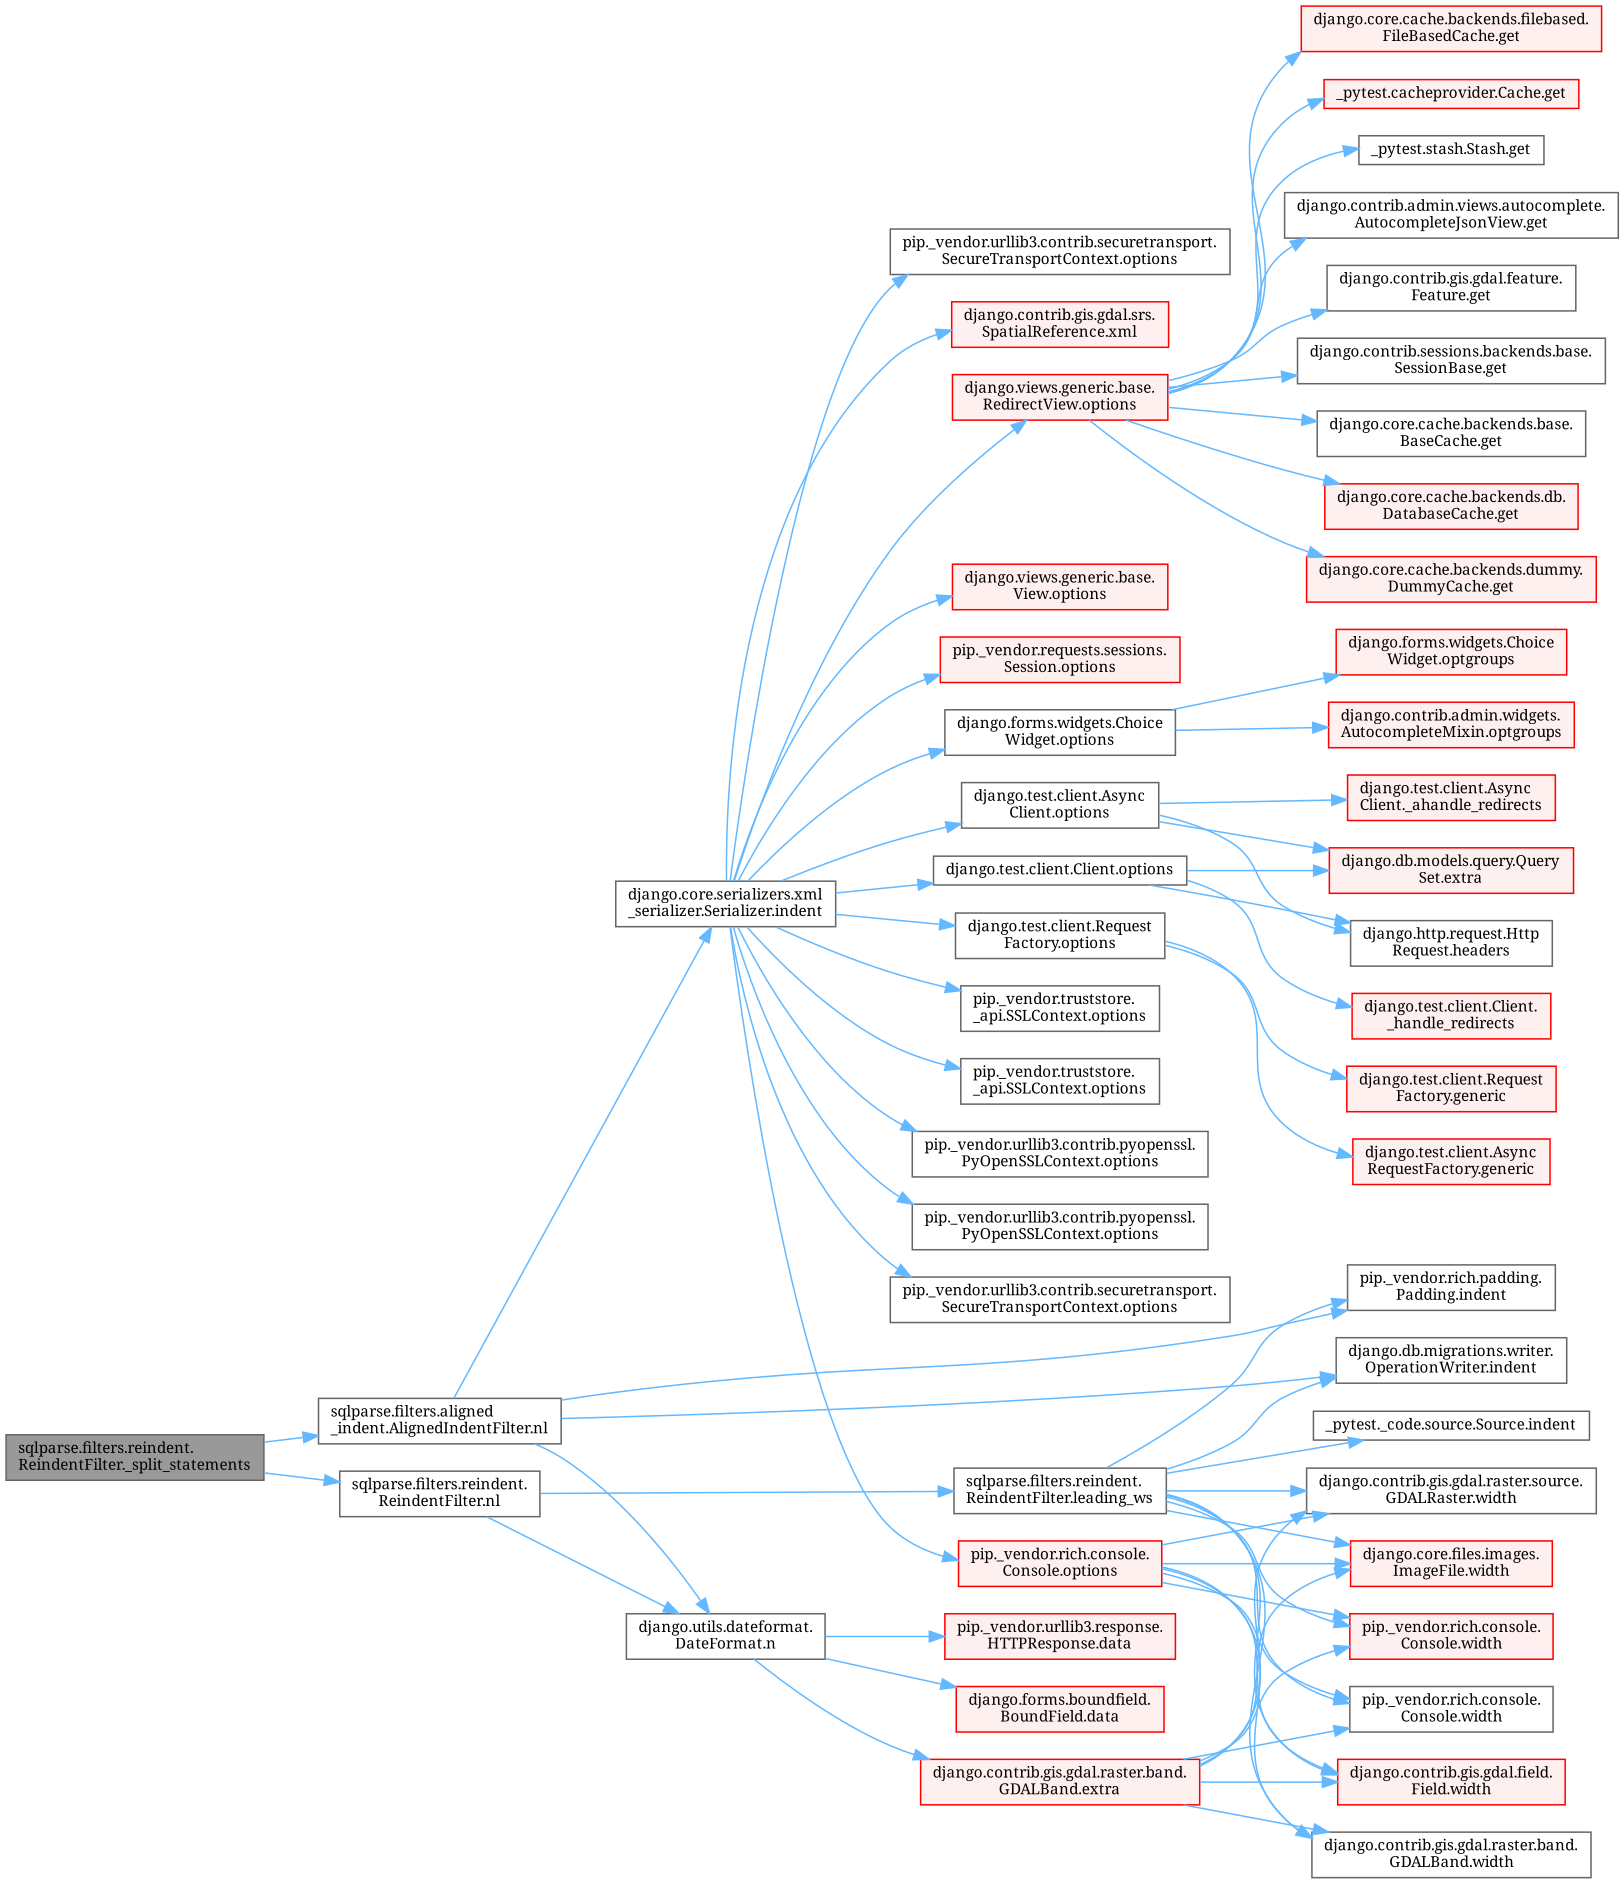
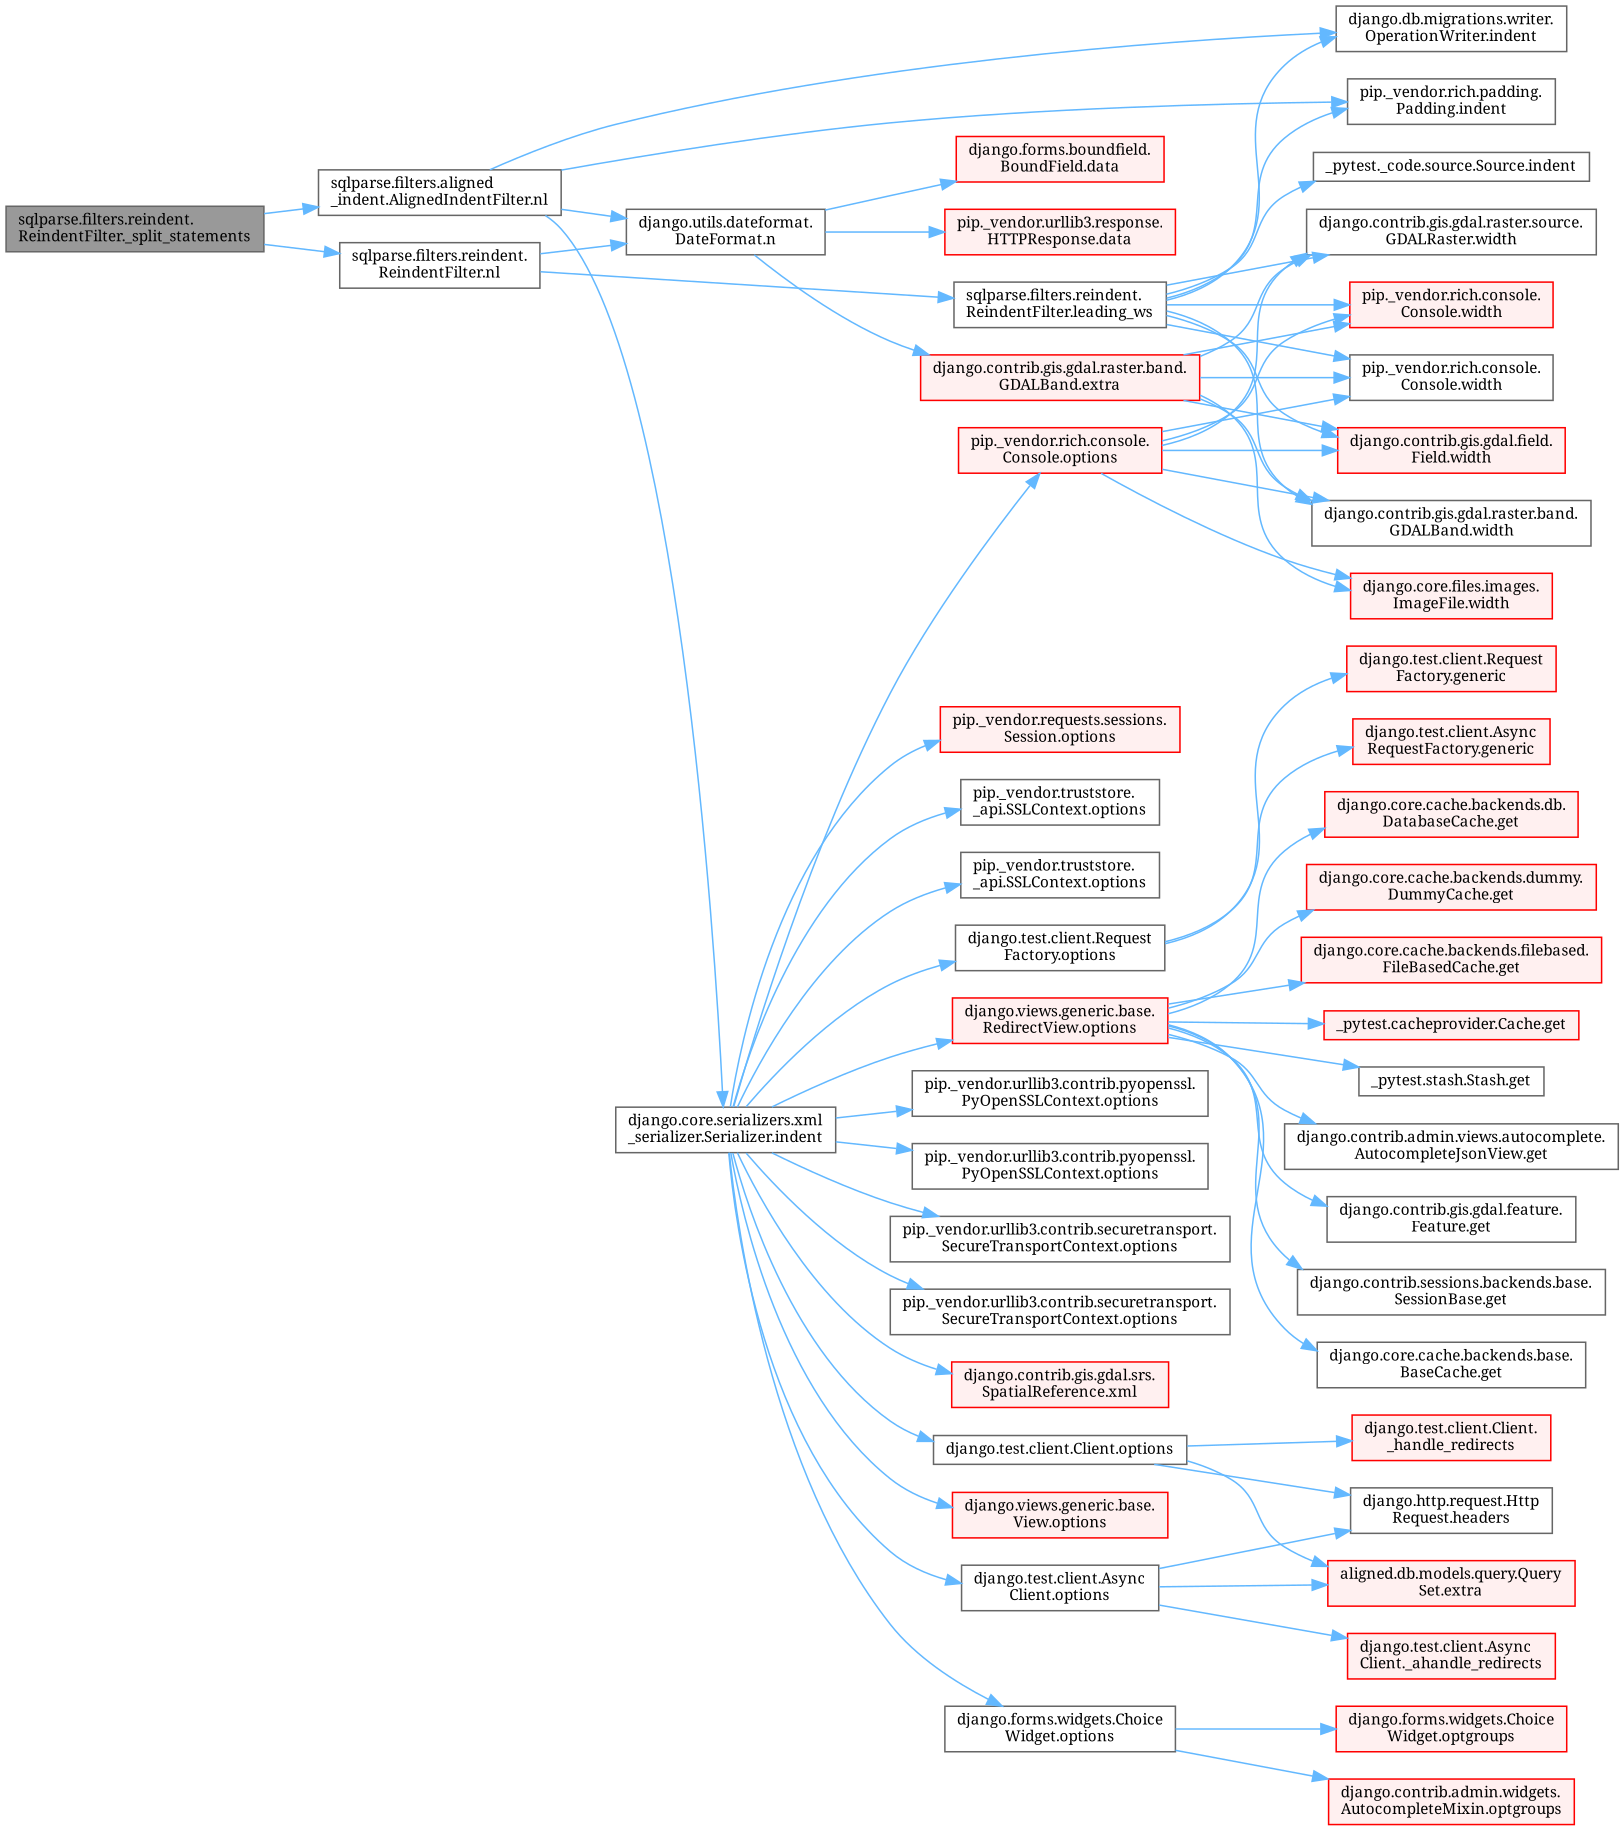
(1451, 871) -> (1451, 1583)
(1293, 1534) -> none
